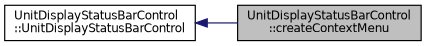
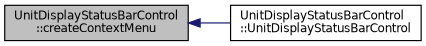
(222, 23) -> (215, 23)
